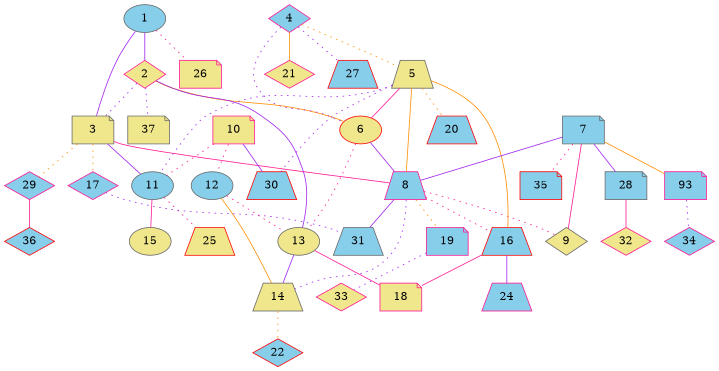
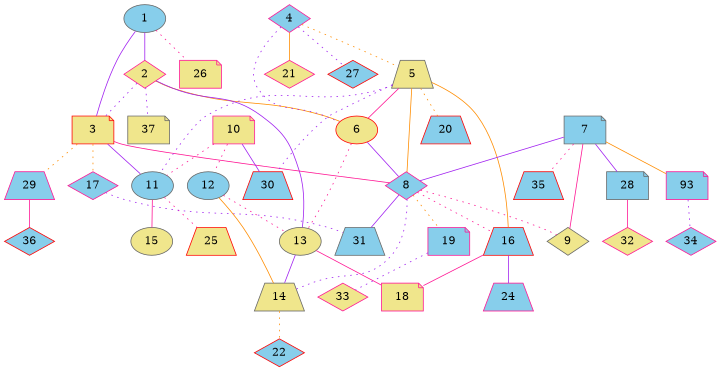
(353, 74) -> (353, 74)
(93, 130) -> (93, 130)
(30, 186) -> (30, 186)
(406, 186) -> (406, 186)
(541, 186) -> (539, 186)
